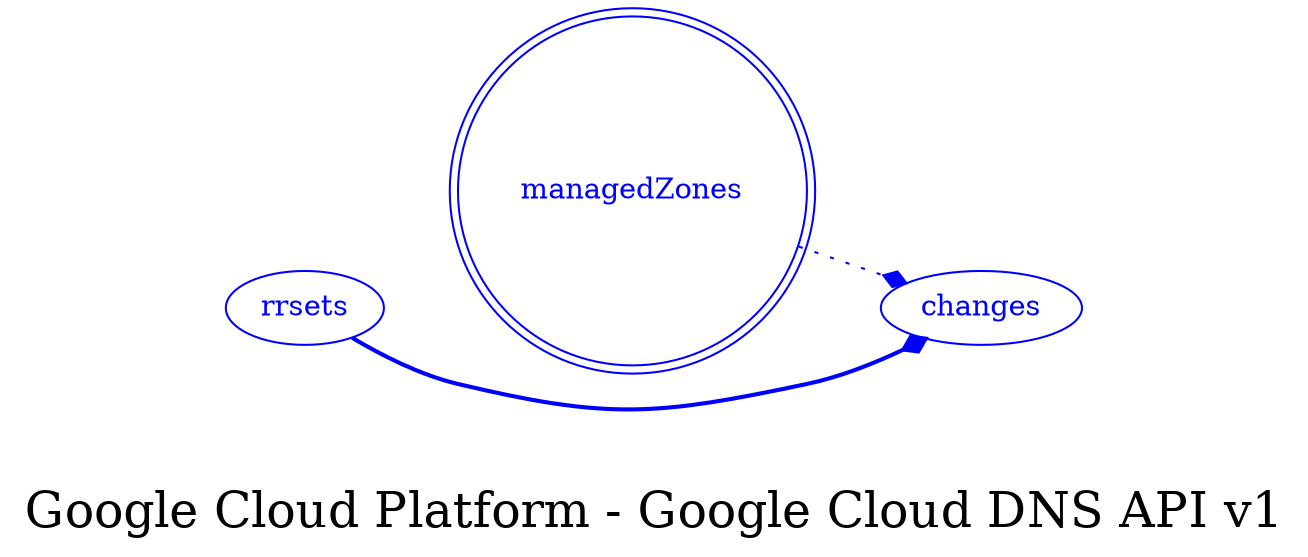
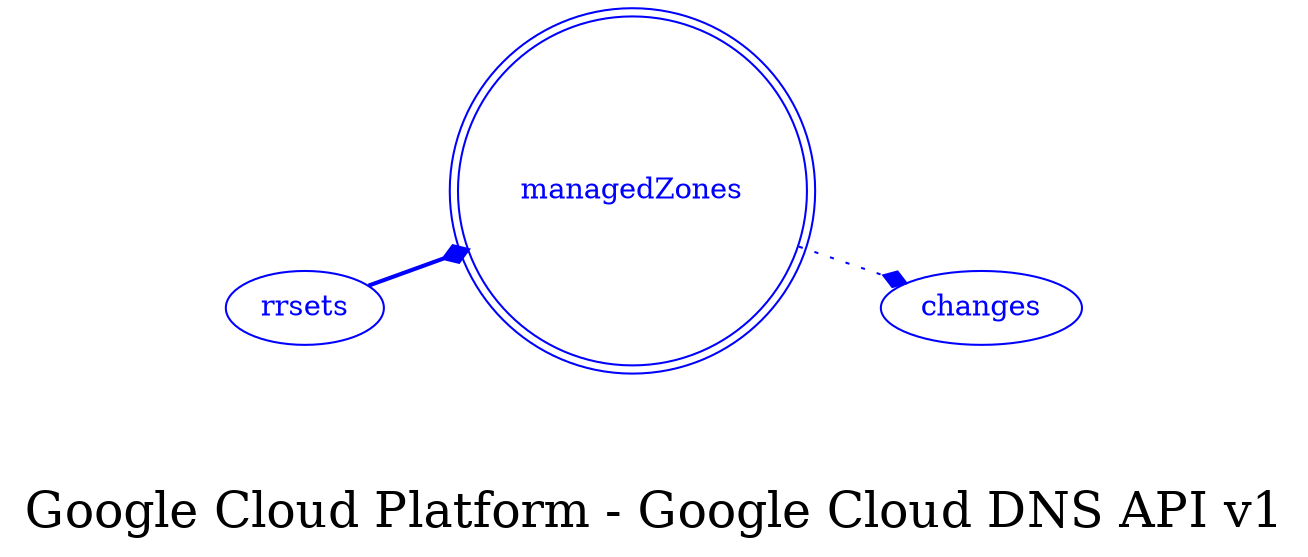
(626, 409) -> (406, 272)
